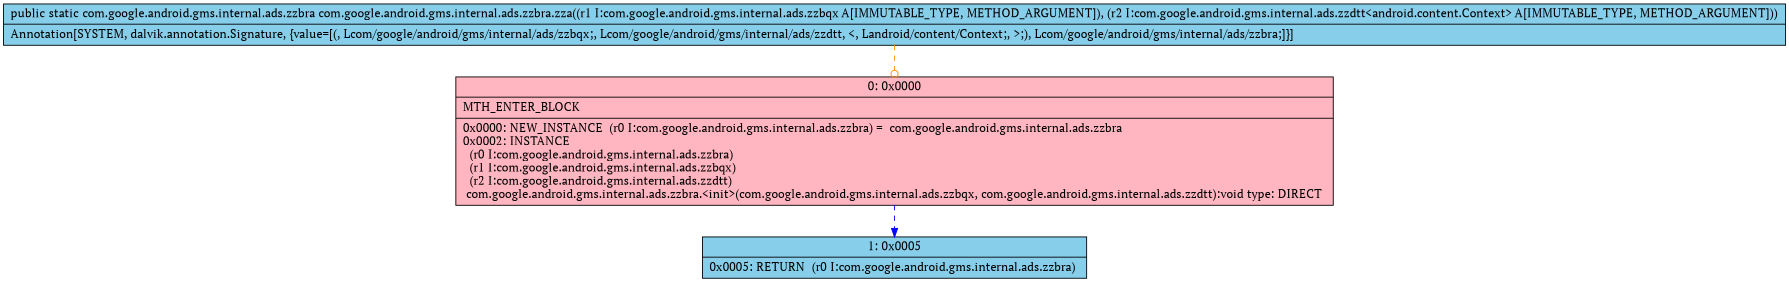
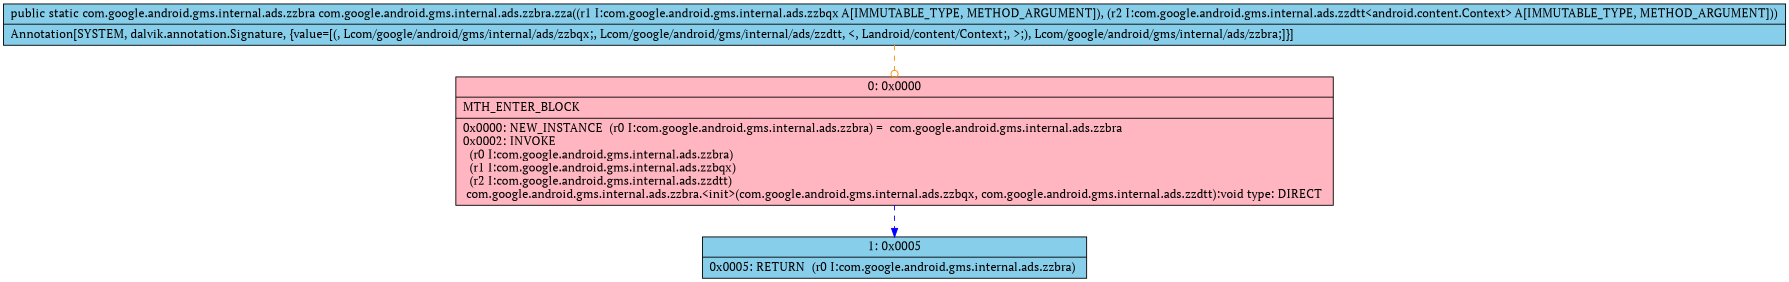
(520, 142) -> (513, 142)
